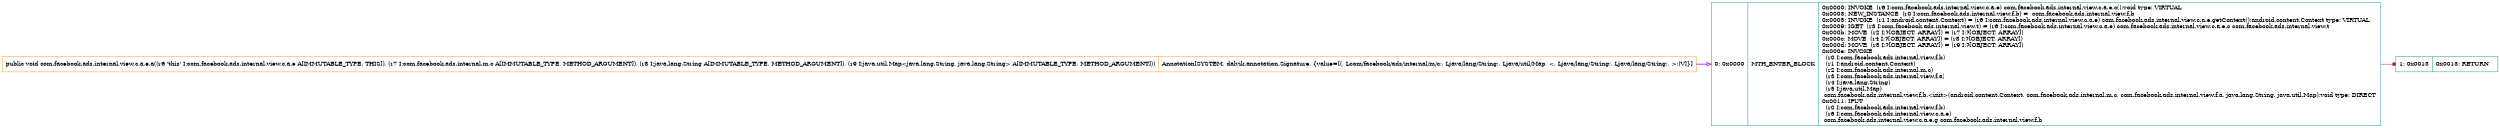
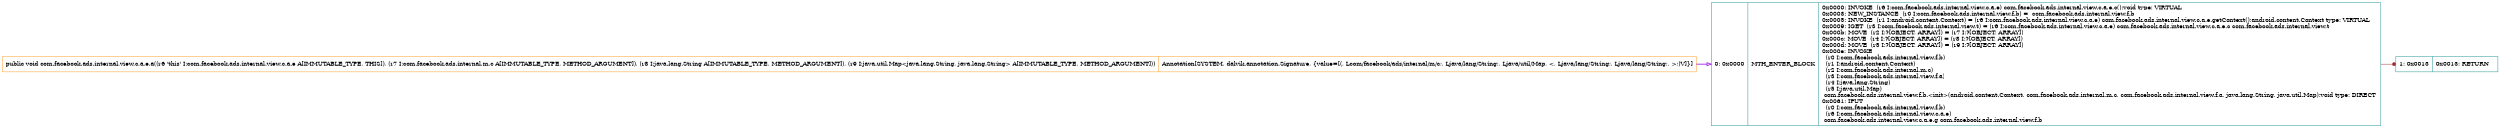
(1844, 101) -> (1844, 101)
